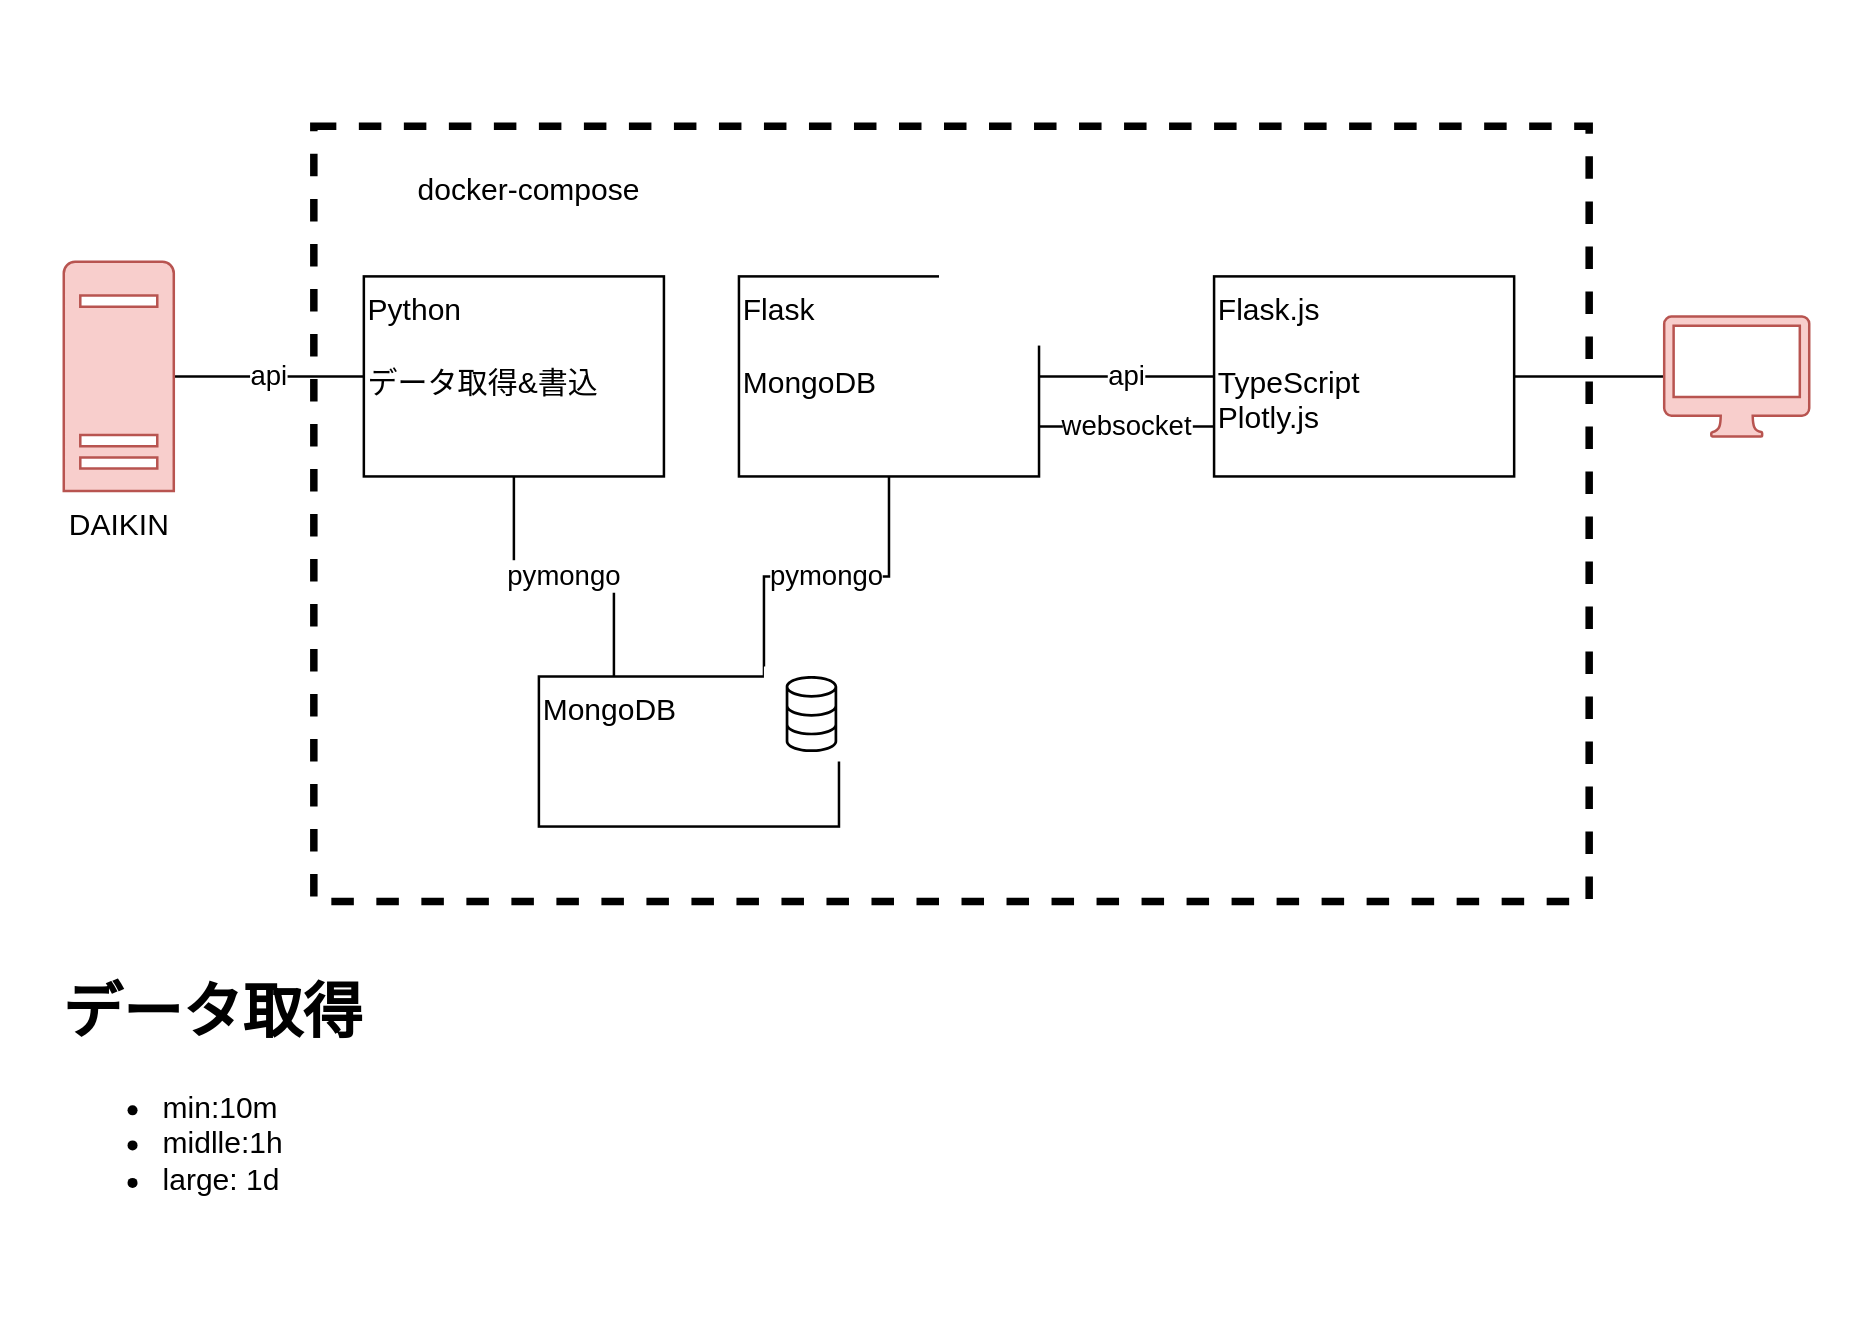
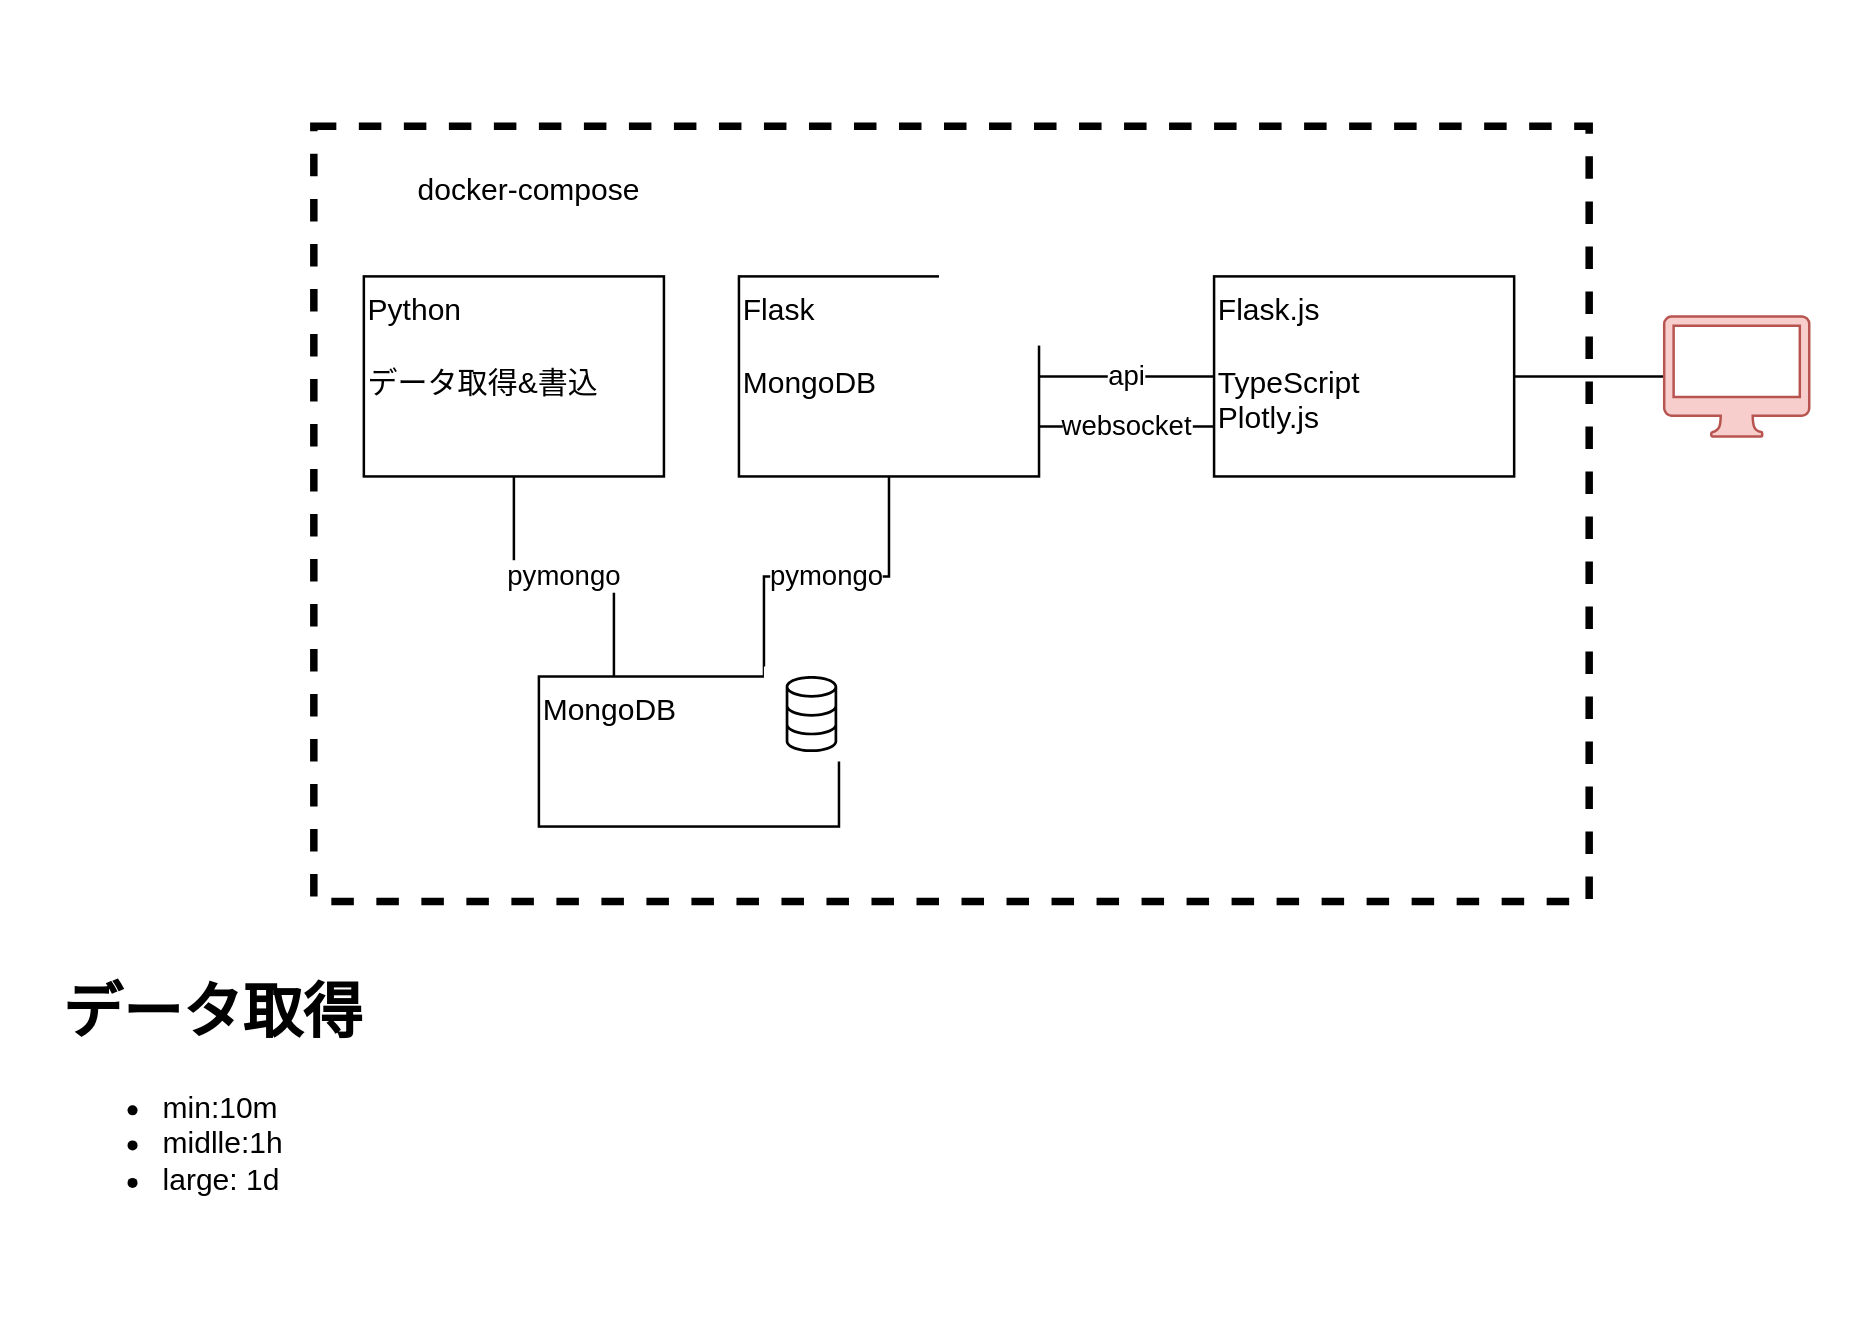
(119, 376) -> none
(269, 376) -> none
